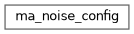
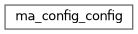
(67, 17) -> (69, 17)
